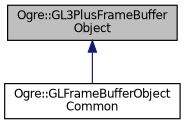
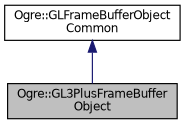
(92, 68) -> (92, 68)
